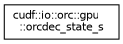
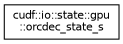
(62, 22) -> (62, 22)
